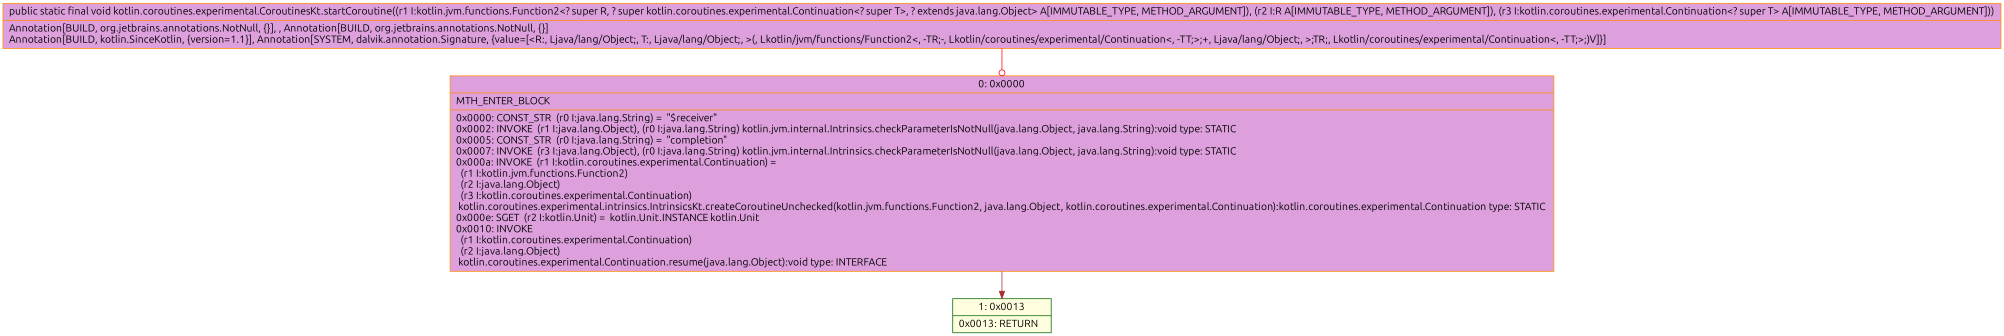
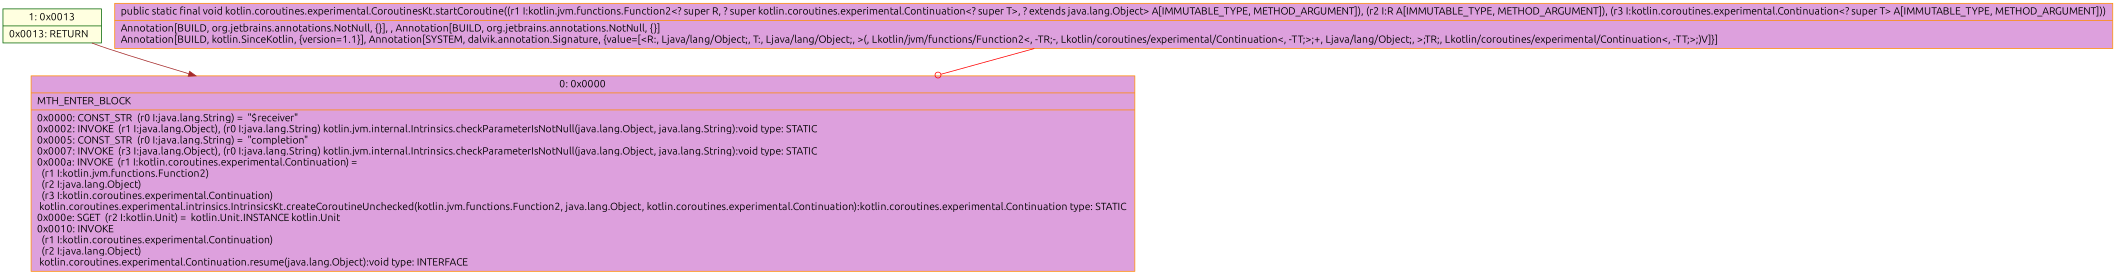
(1002, 281) -> (140, 59)
